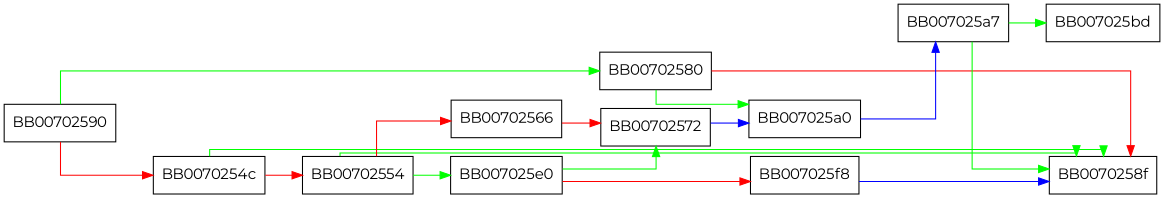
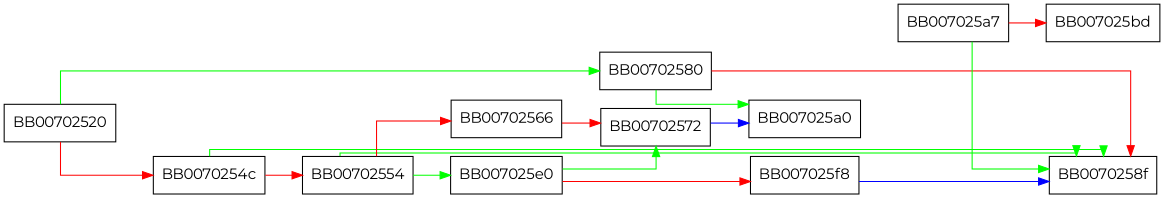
(1022, 23) -> (1022, 23)
(931, 119) -> none
(60, 123) -> (60, 123)
